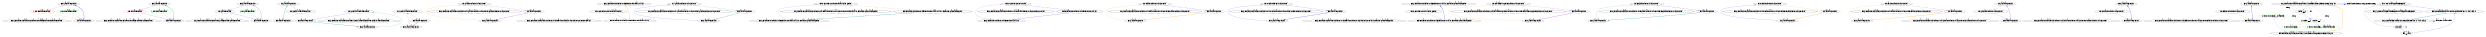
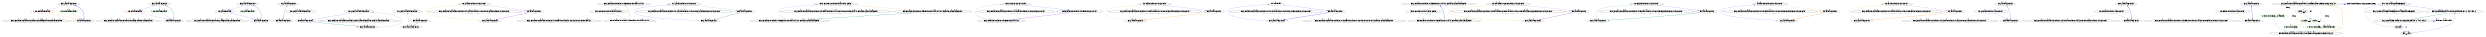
(1276, 4) -> (1276, 4)
(1770, 4) -> (1770, 4)
